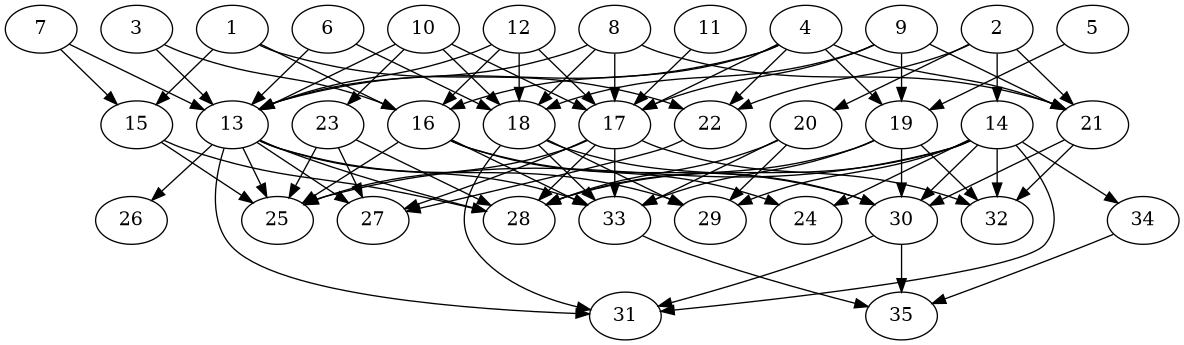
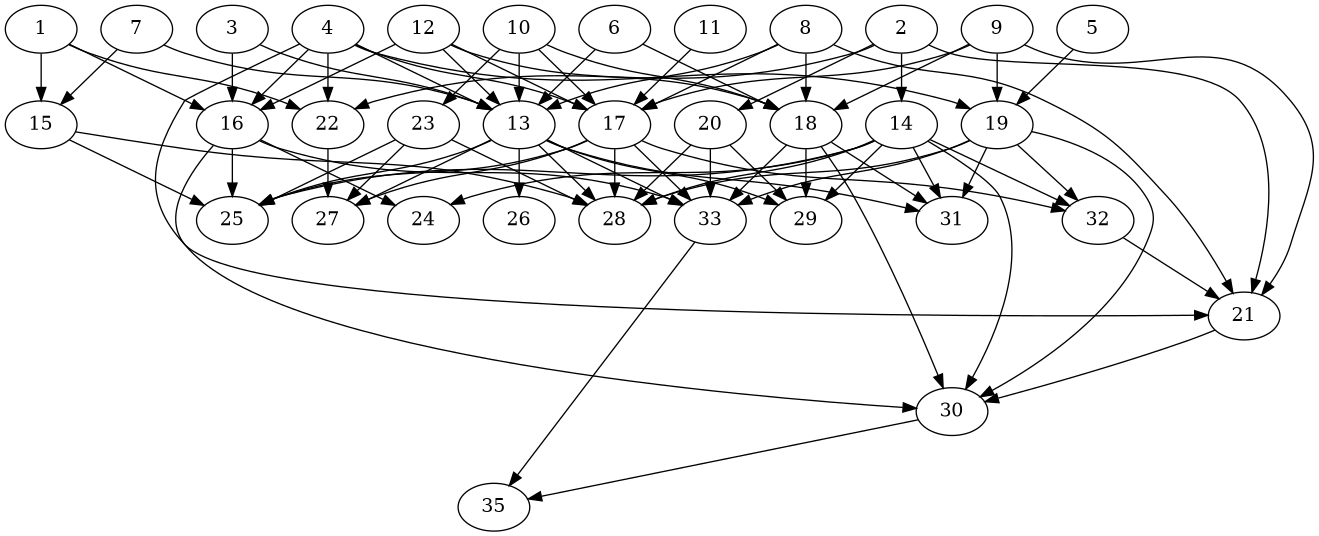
(1049, 169) -> (1166, 265)
(1143, 220) -> none
(774, 272) -> (978, 166)
